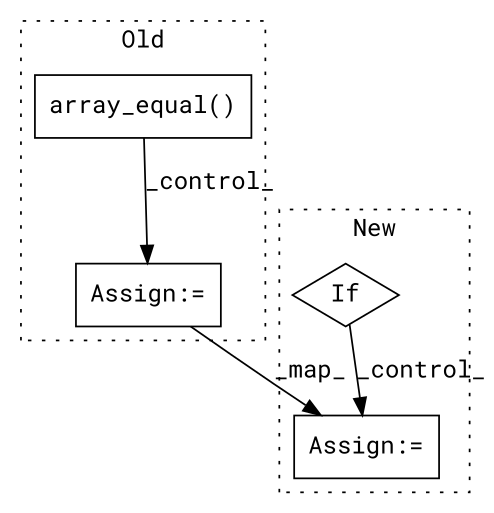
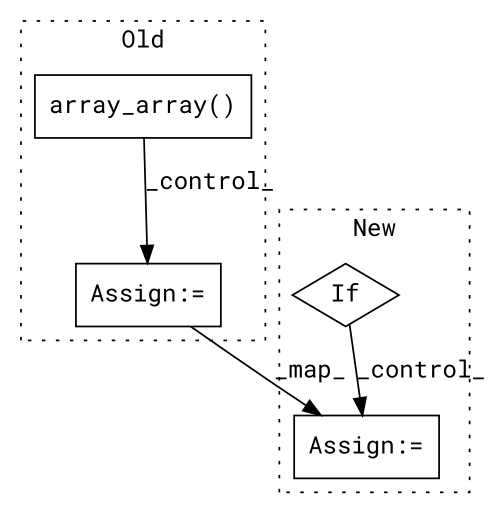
(143, 106) -> (143, 106)
